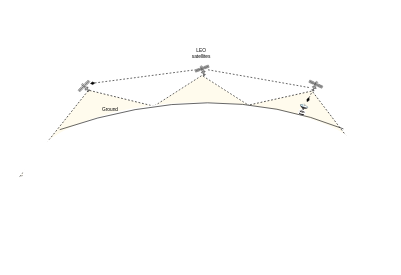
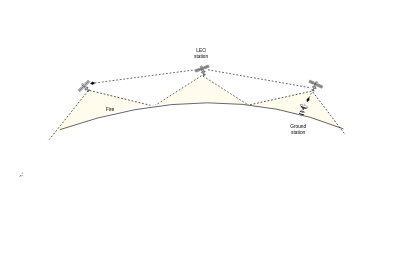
(201, 54) -> (201, 54)
(110, 110) -> (110, 110)
none -> (299, 130)
